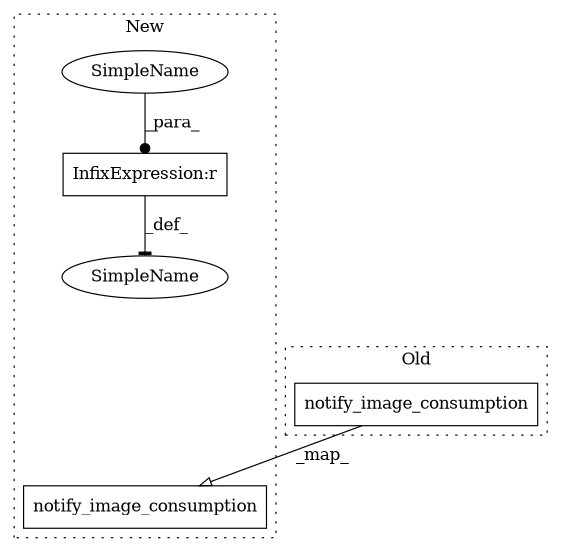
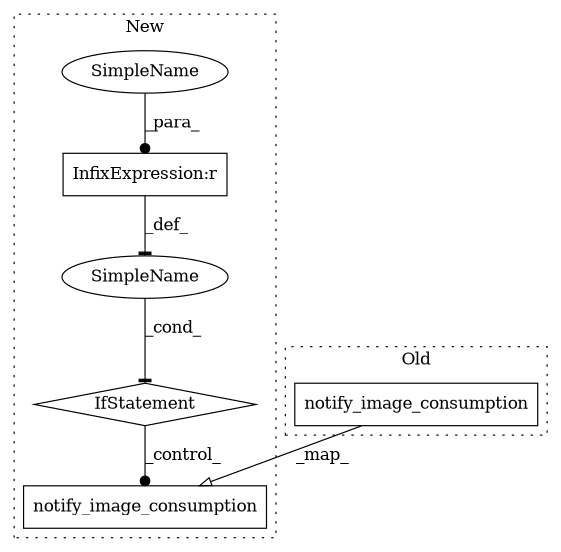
none -> (145, 404)
